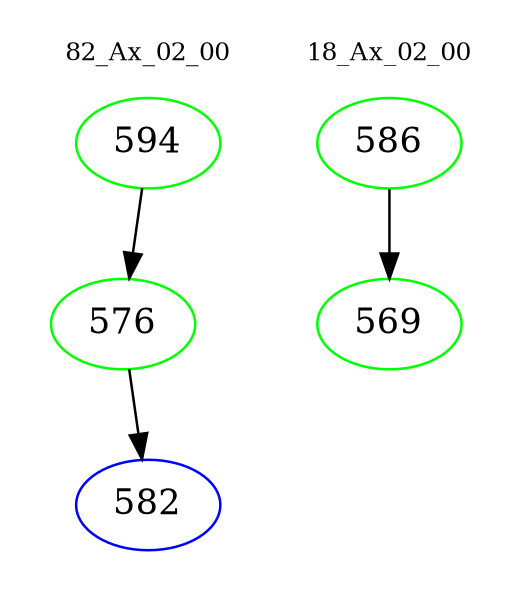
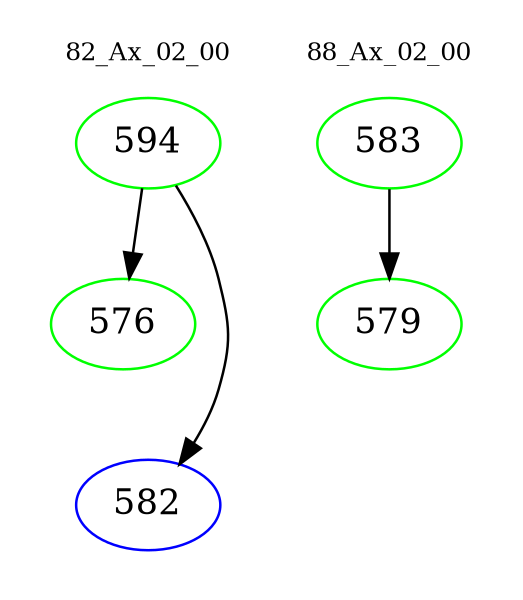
(389, 54) -> (389, 54)
(389, 143) -> (389, 143)
(389, 324) -> (389, 324)
(134, 401) -> (226, 313)
